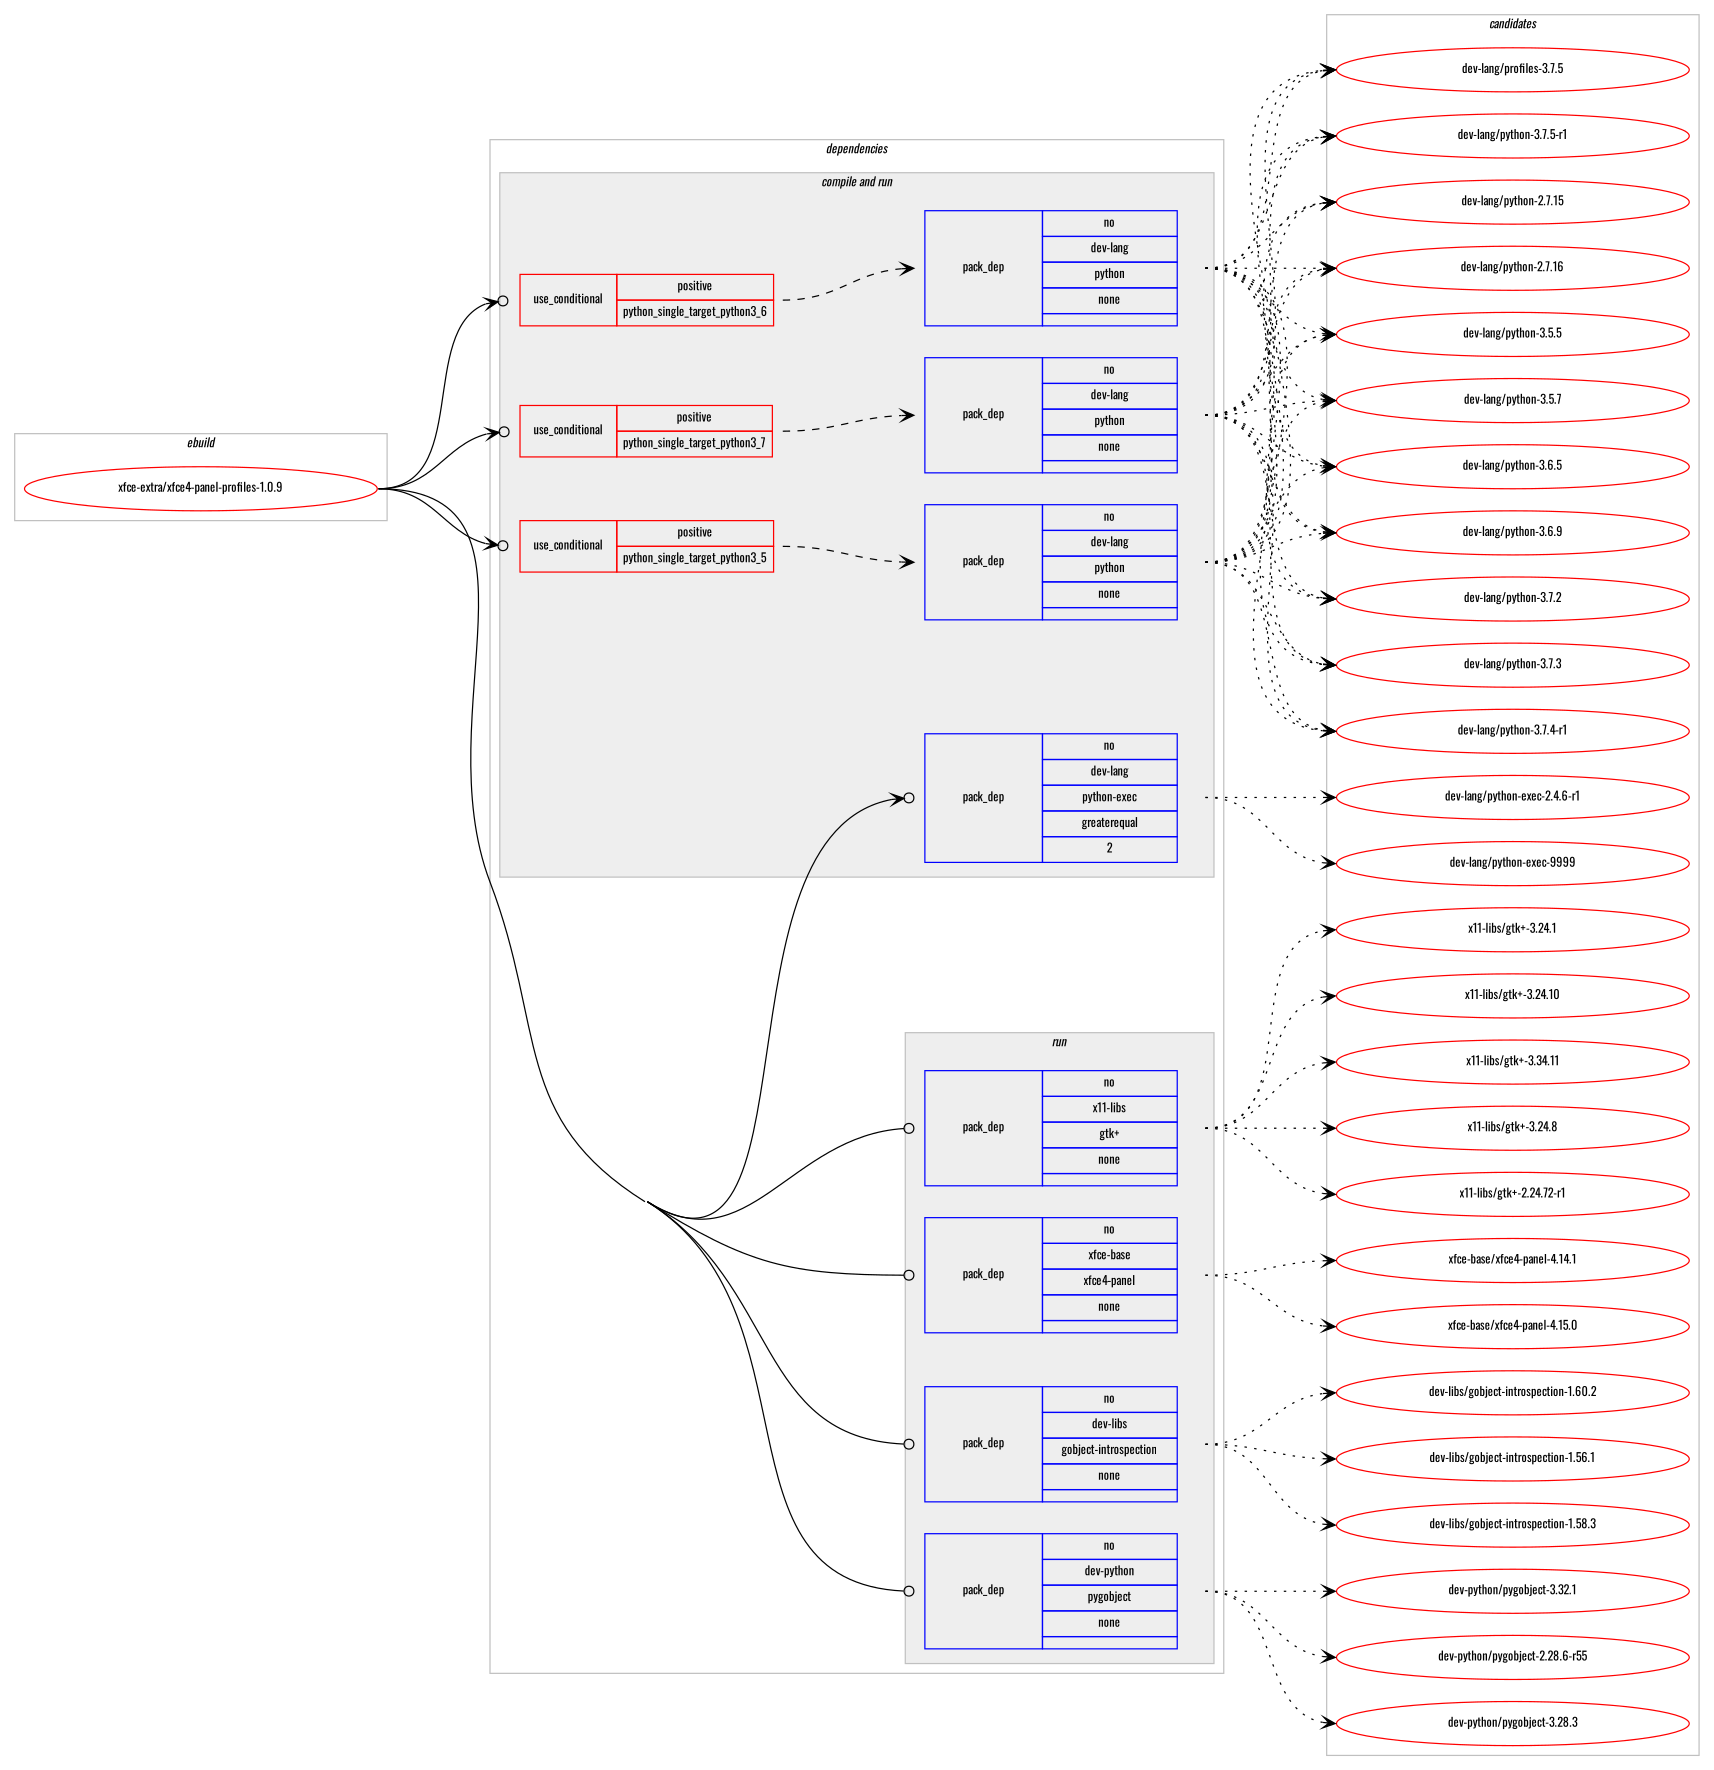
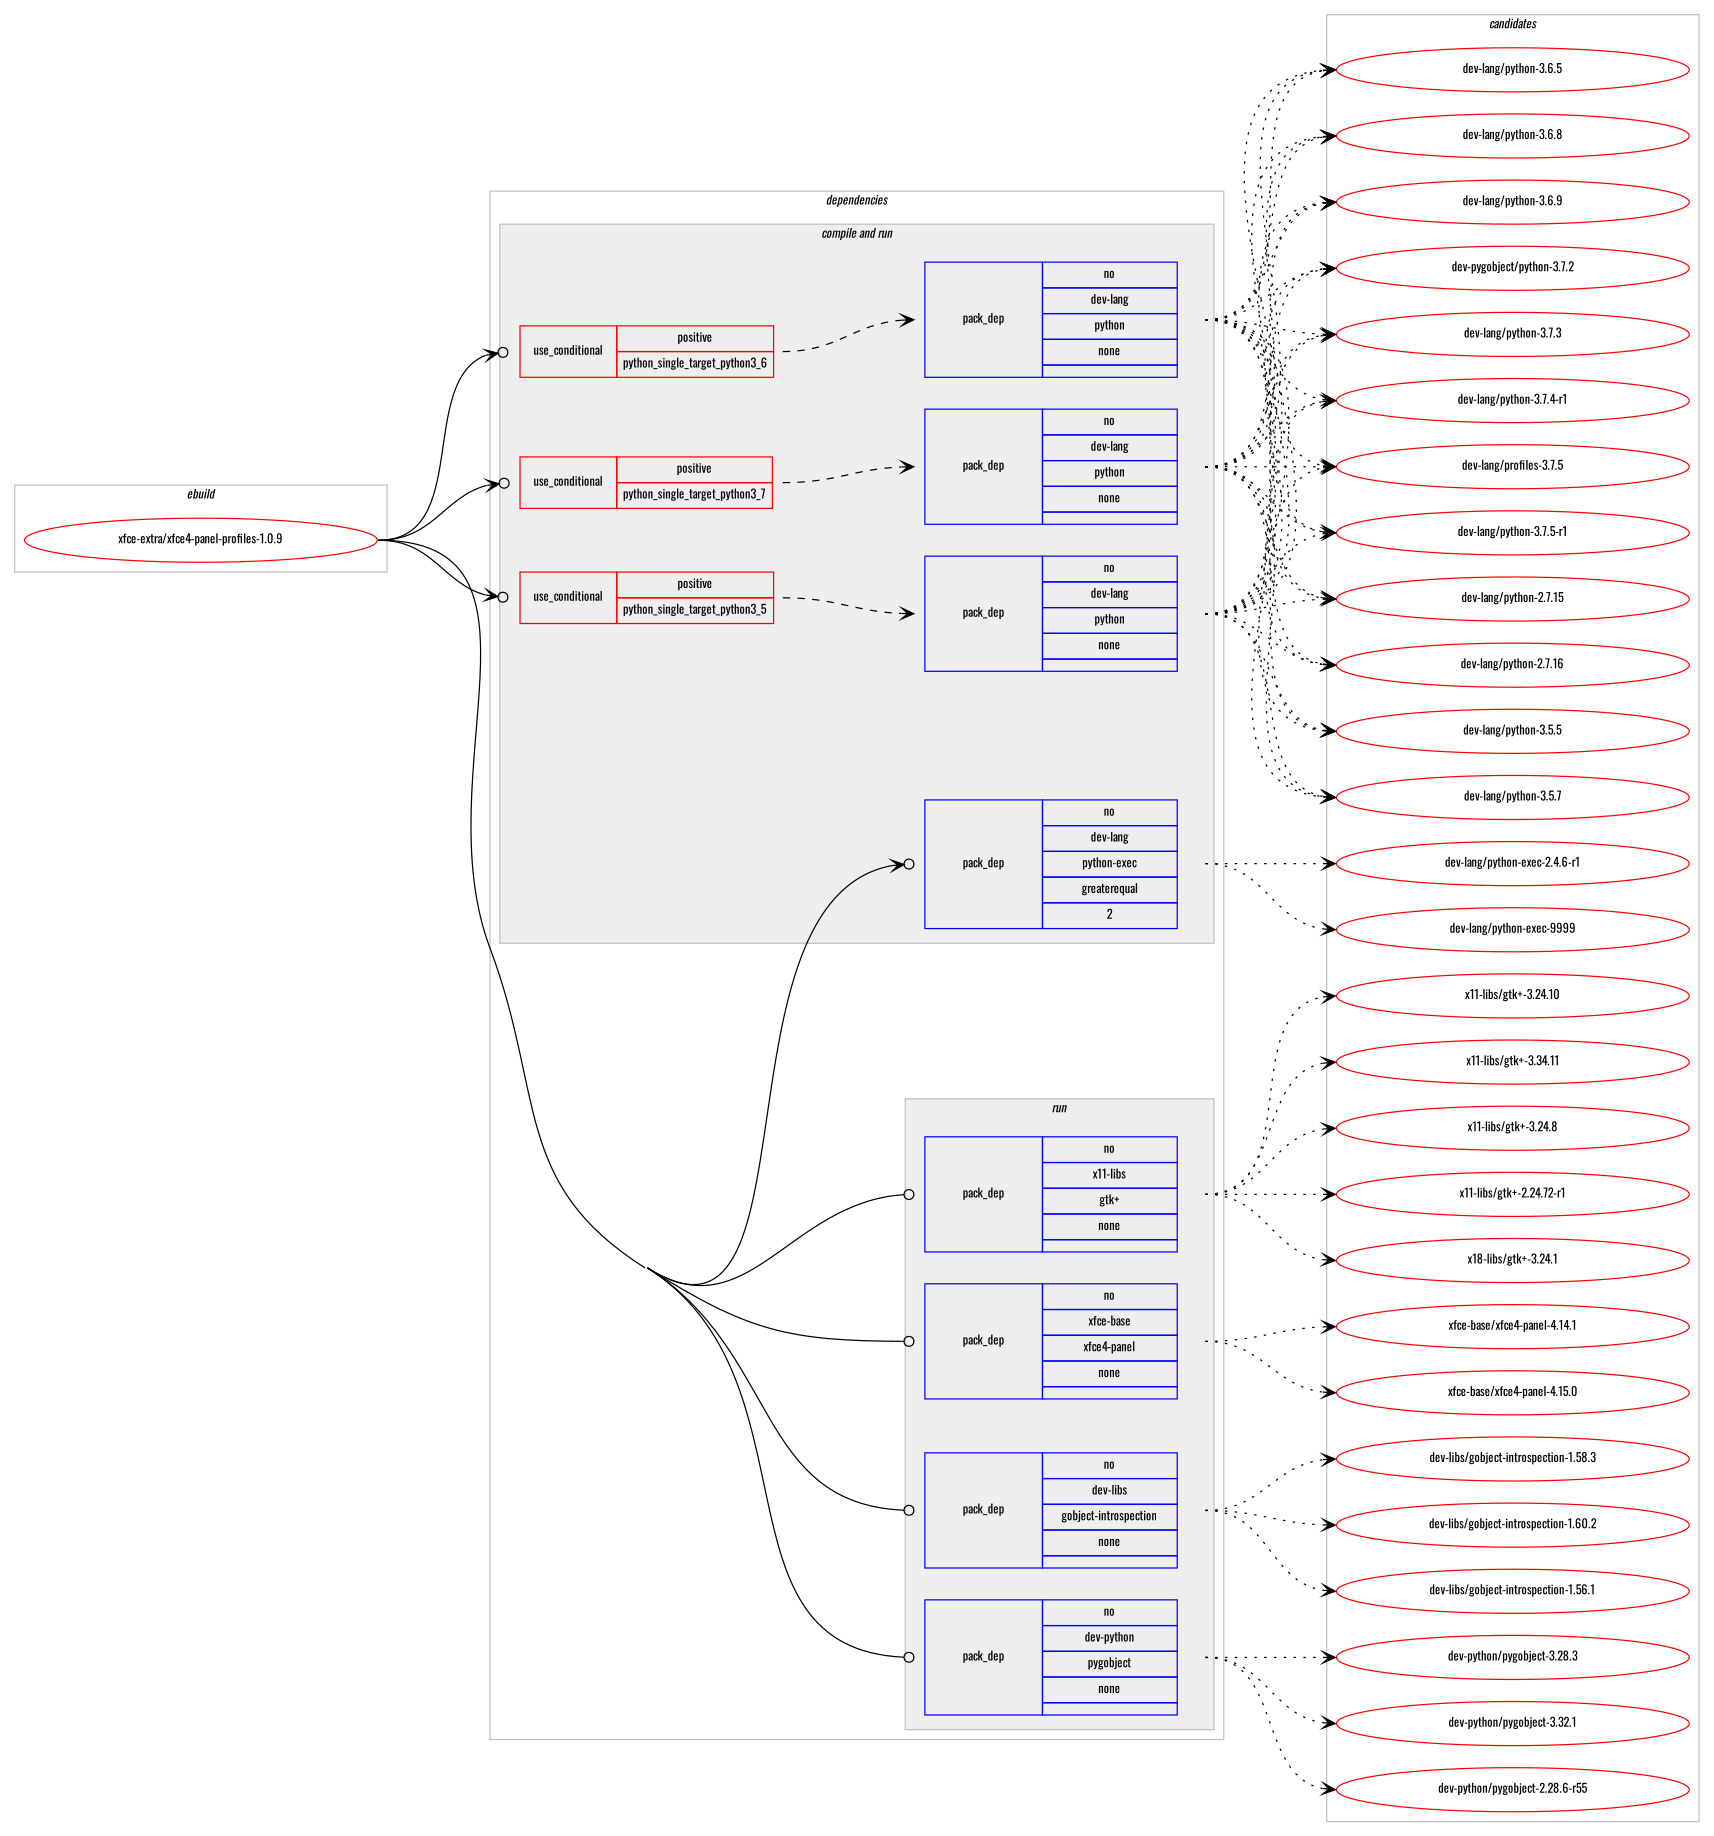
none -> (1513, 136)
(1513, 599) -> (1513, 268)
(1513, 930) -> (1513, 1261)
